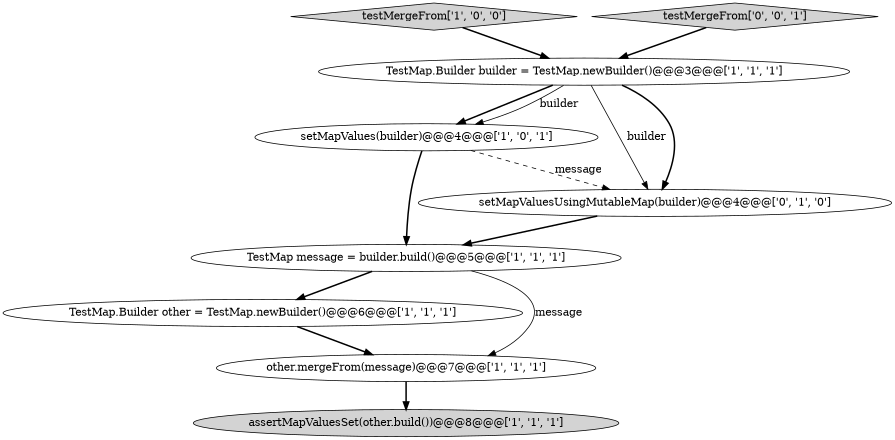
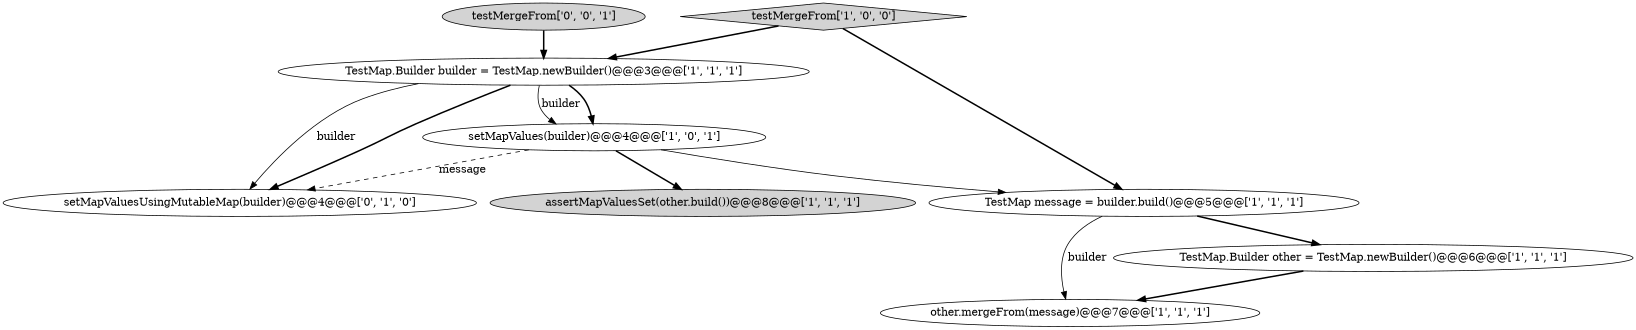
(735, 17) -> (544, 17)
(411, 193) -> (829, 175)
(534, 230) -> (979, 107)
(559, 313) -> (1087, 258)
(406, 392) -> (645, 168)
